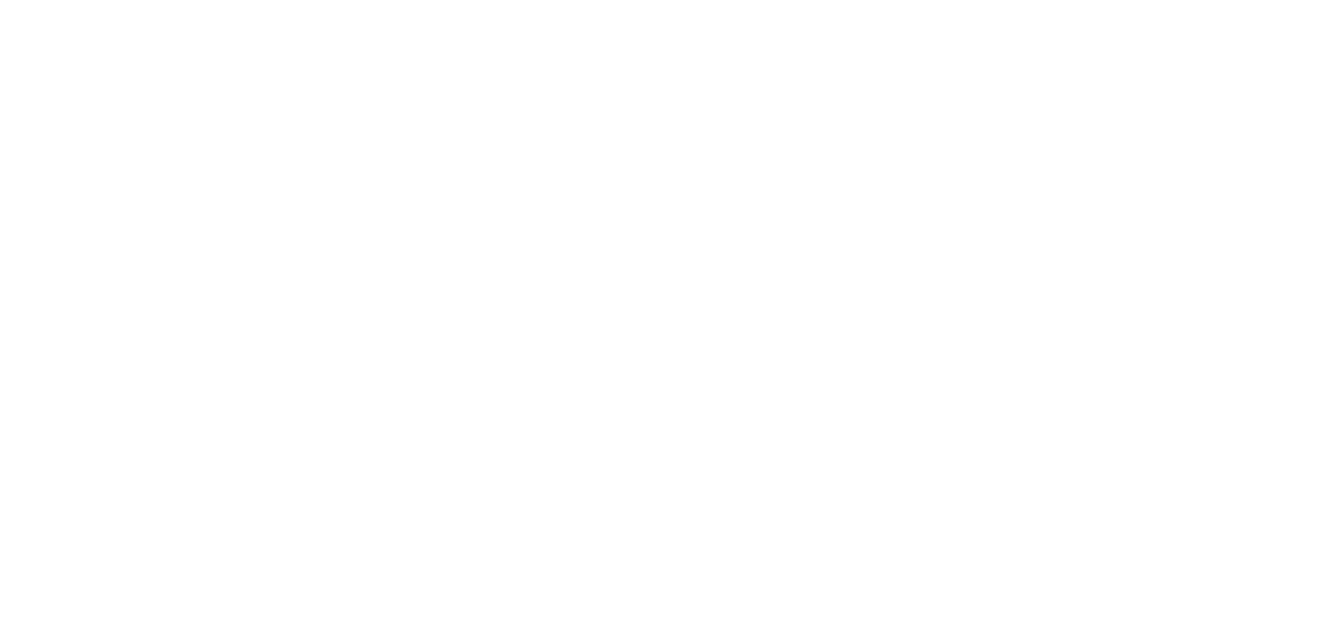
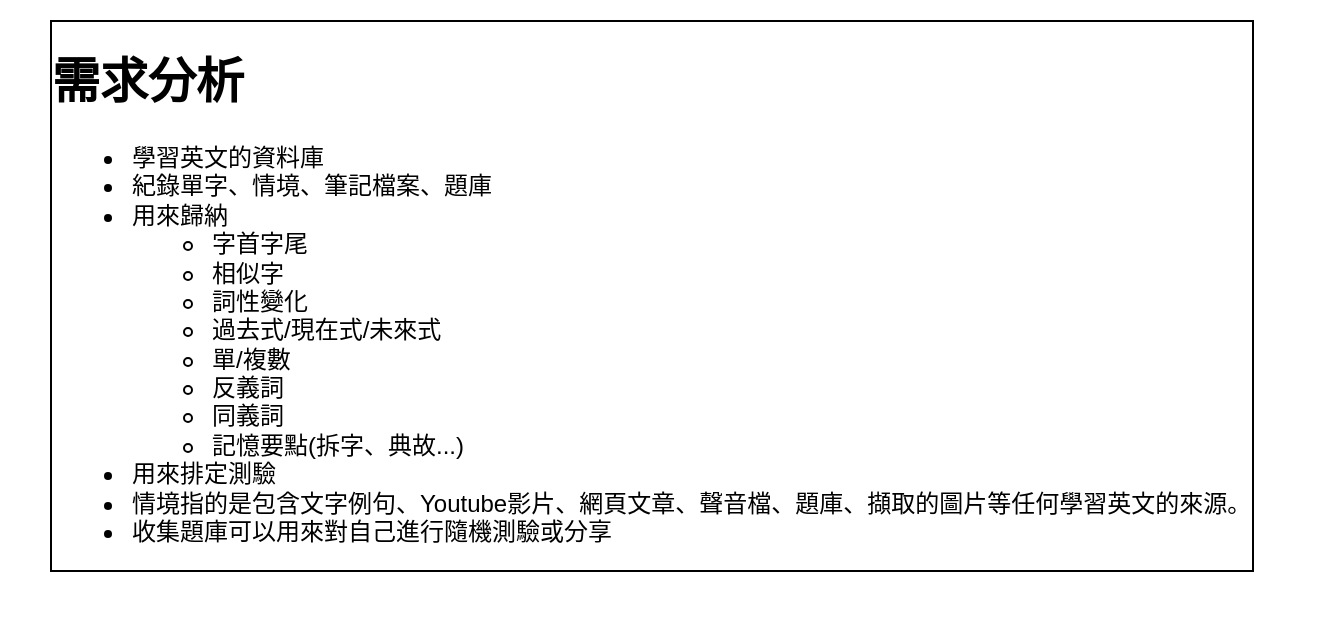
none -> (671, 321)
